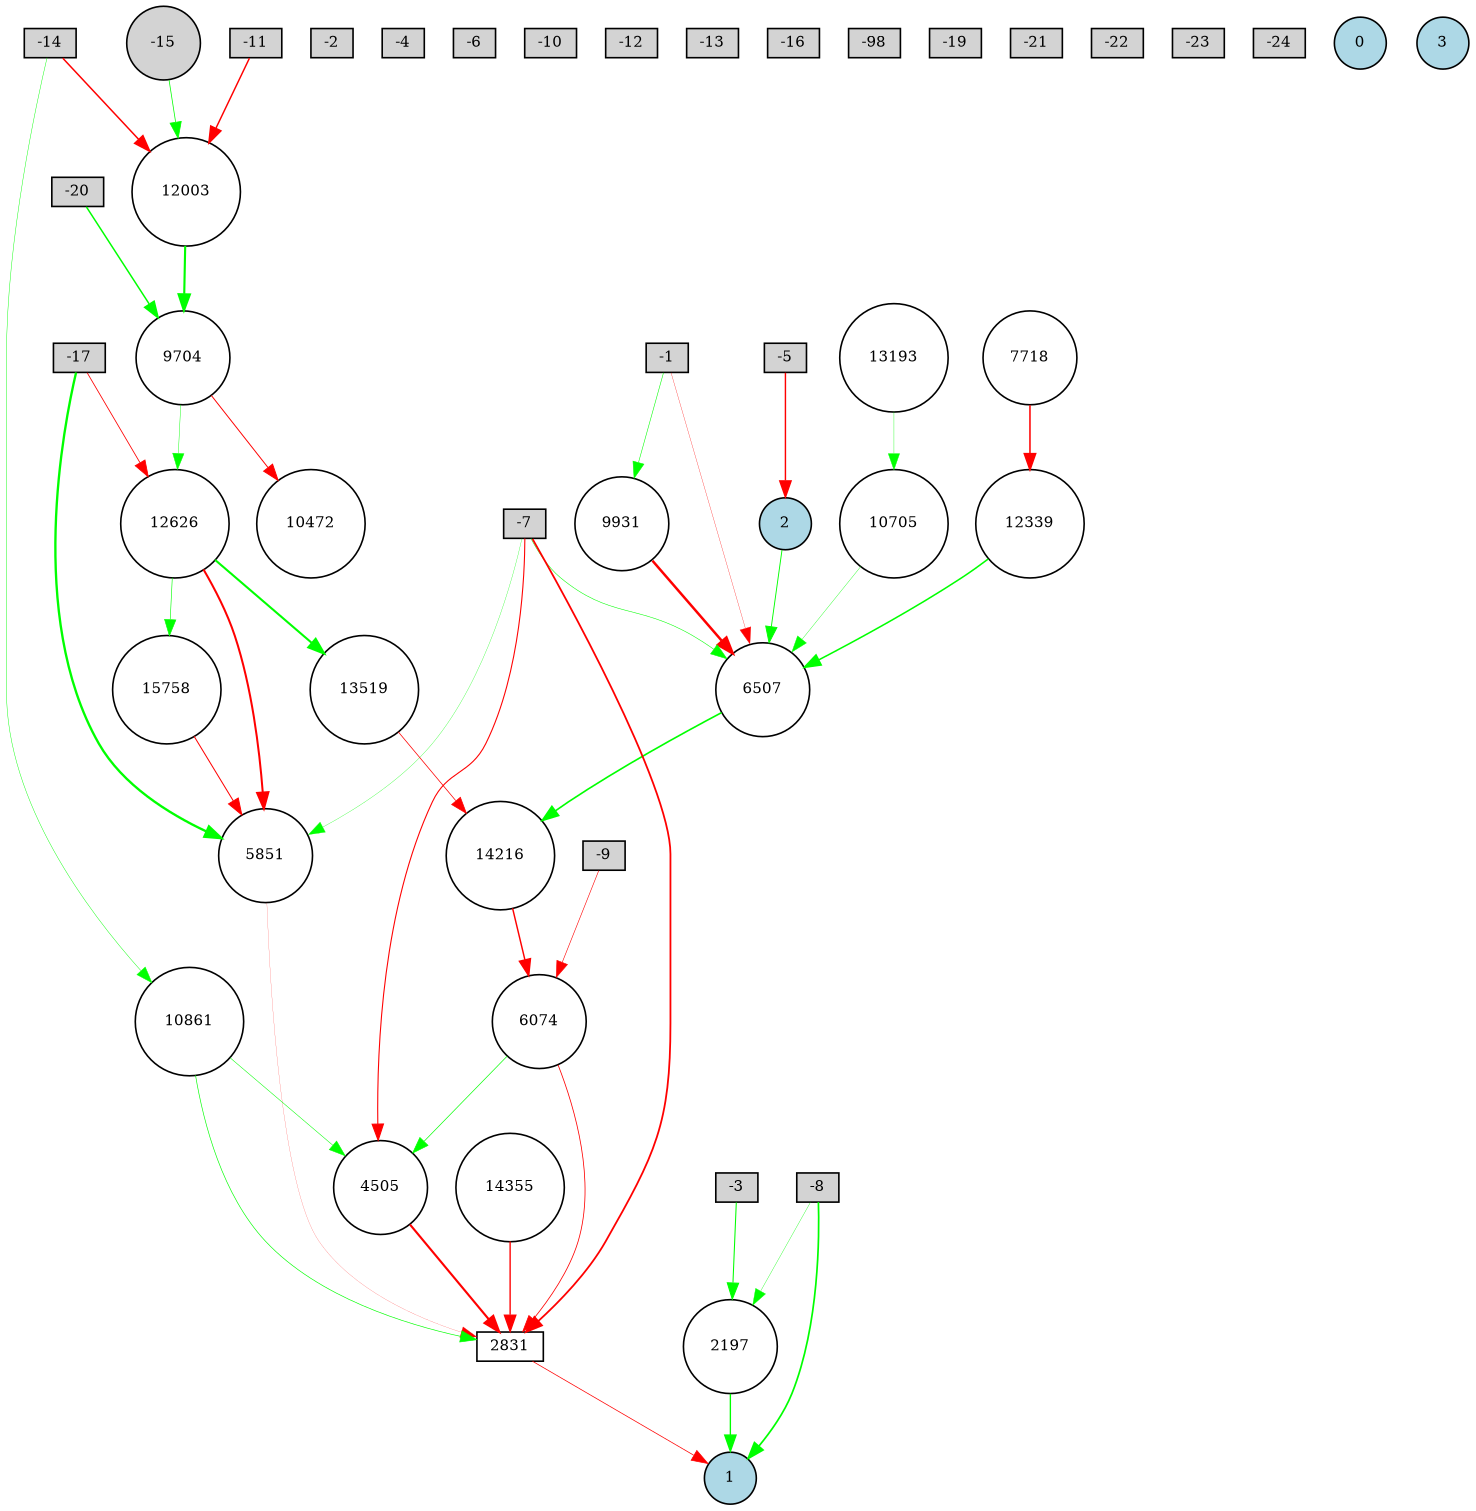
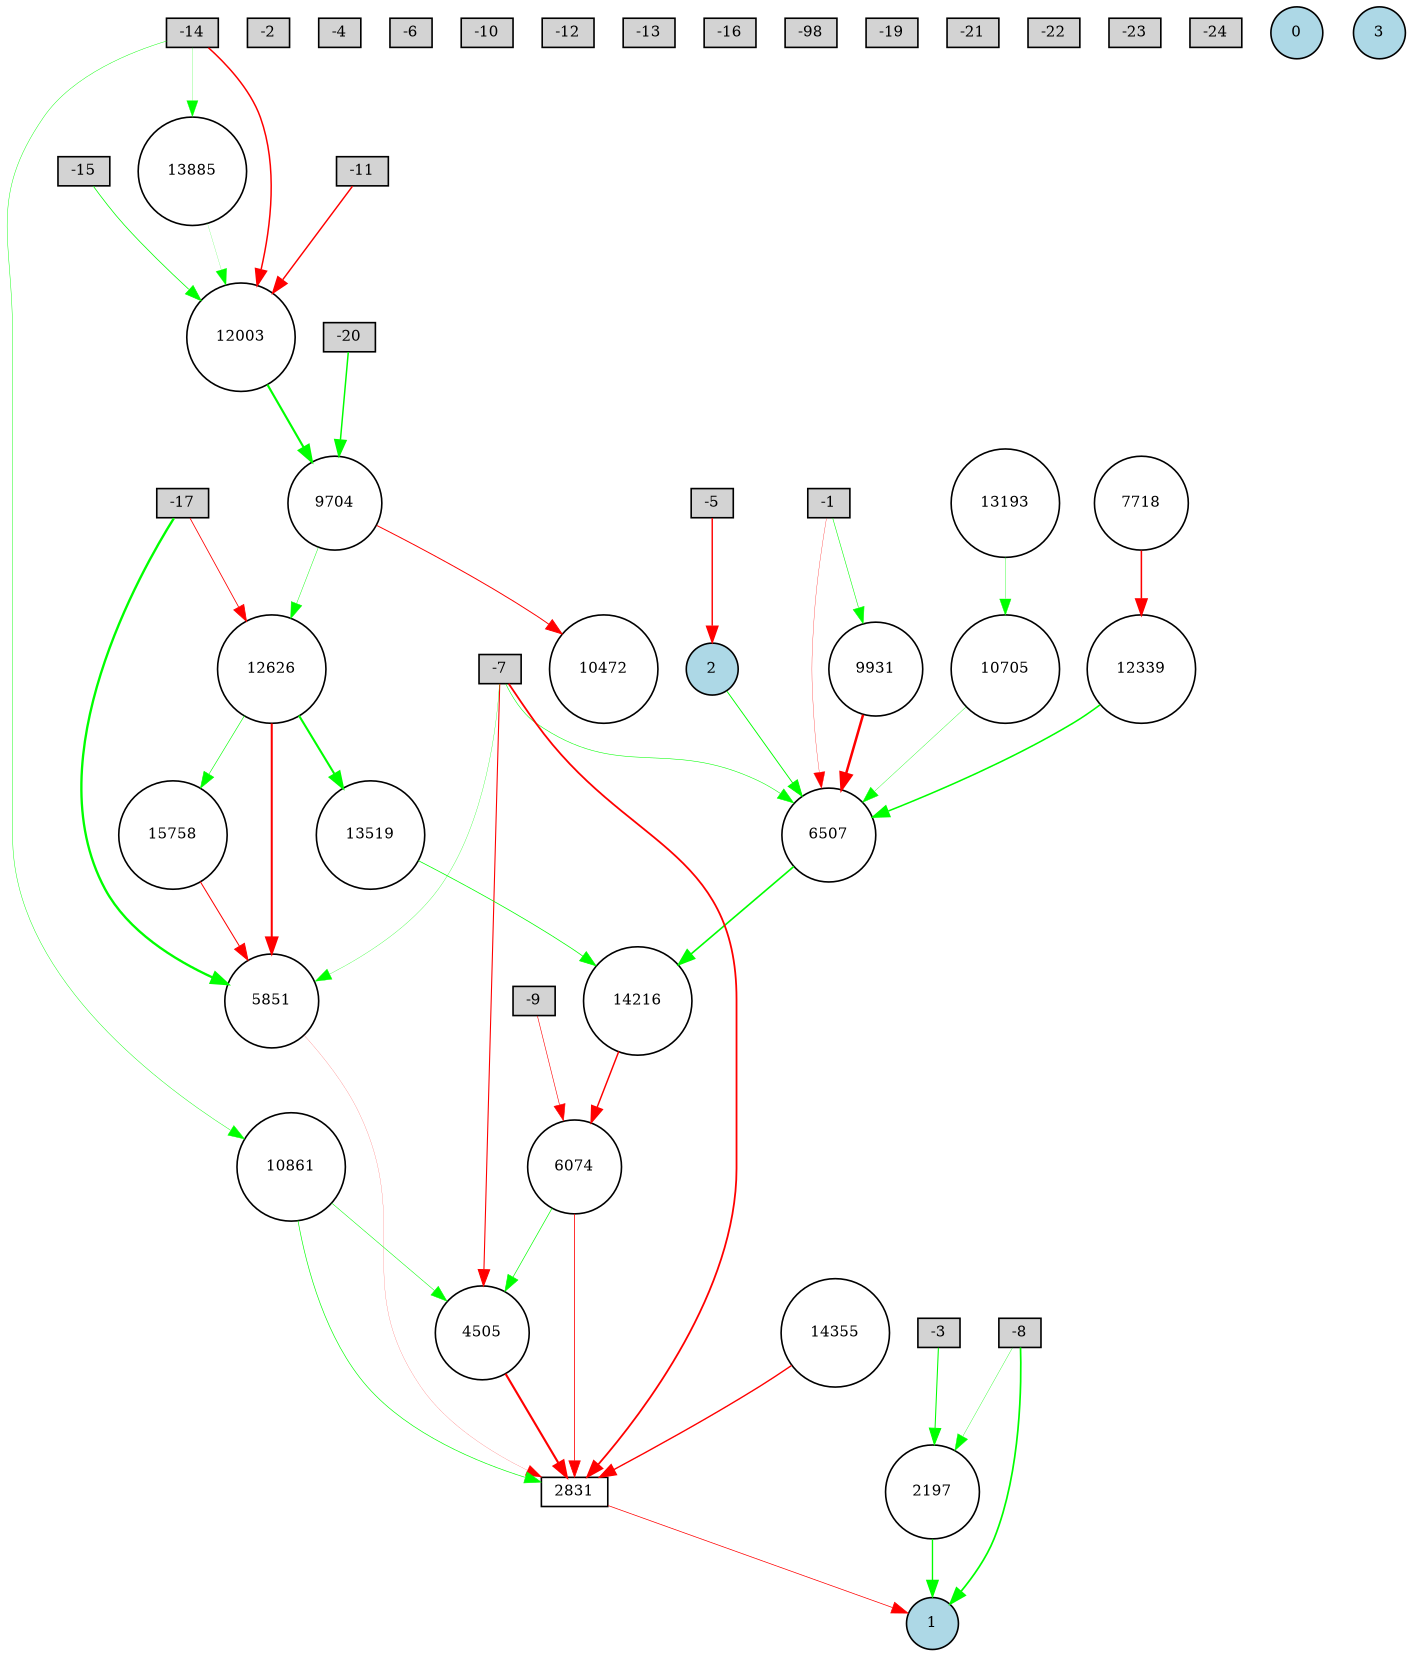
(164, 43) -> (84, 171)
none -> (192, 171)
(427, 766) -> (506, 908)
